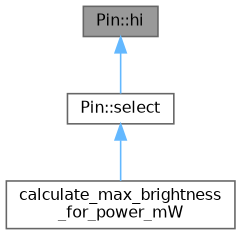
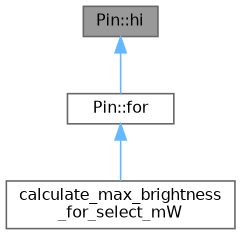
(121, 109) -> (121, 109)
(121, 205) -> (121, 205)
